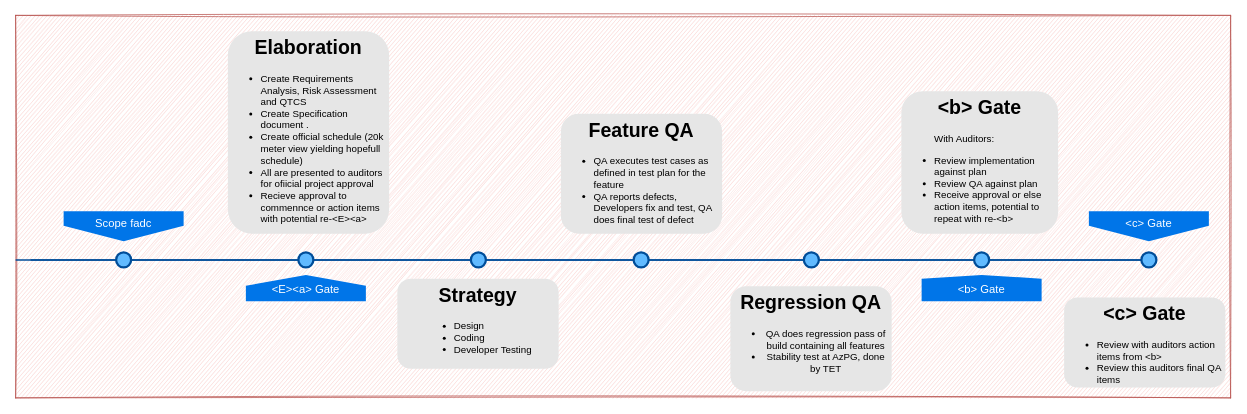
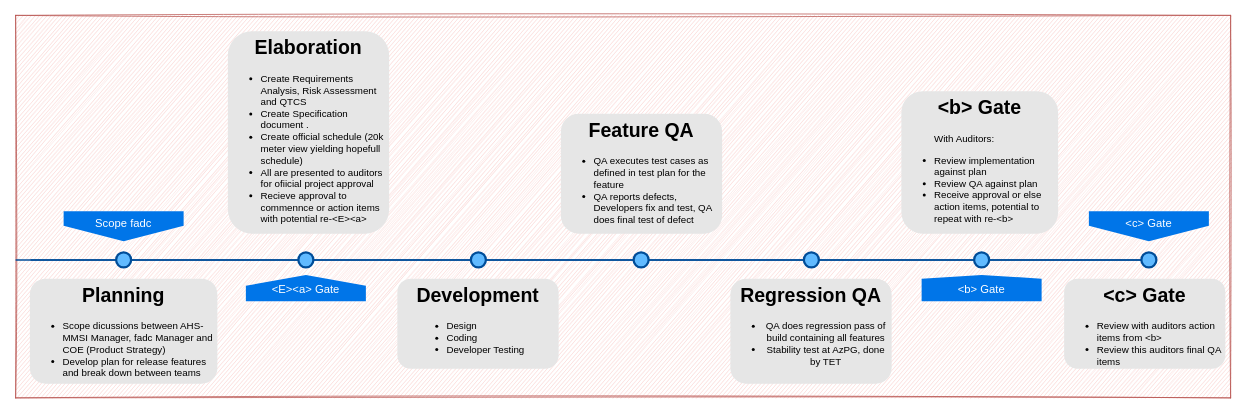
(478, 295) -> (478, 295)
none -> (123, 331)
(811, 339) -> (811, 331)
(1145, 342) -> (1145, 324)
